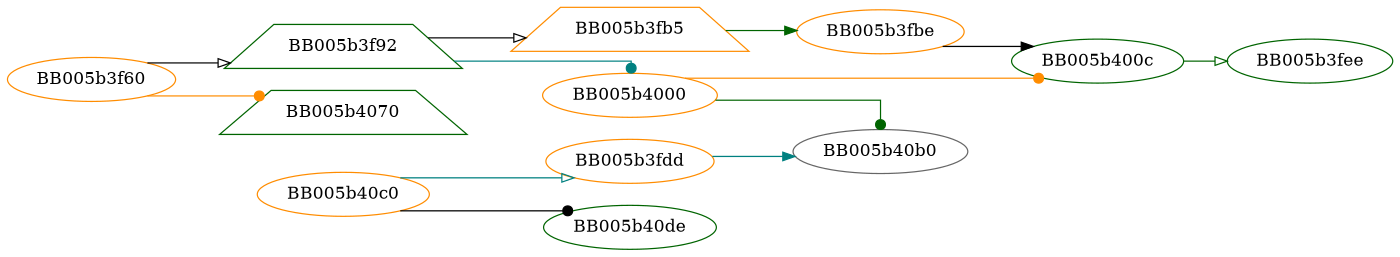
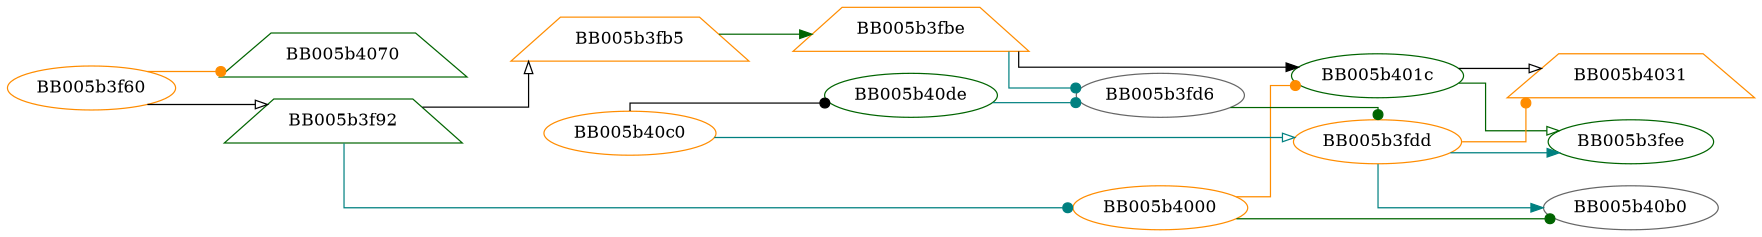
(880, 32) -> (911, 29)
(1098, 61) -> (1378, 76)
none -> (1631, 76)
none -> (1160, 95)
none -> (1499, 153)
